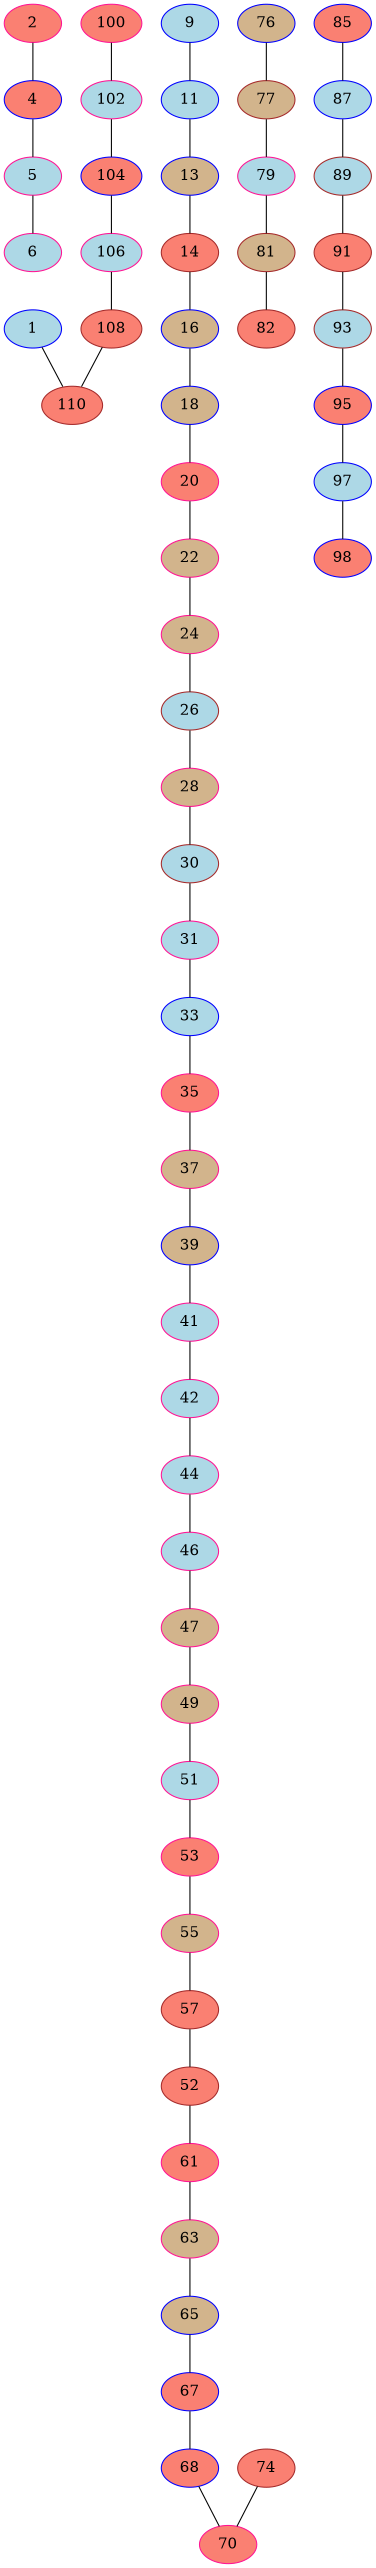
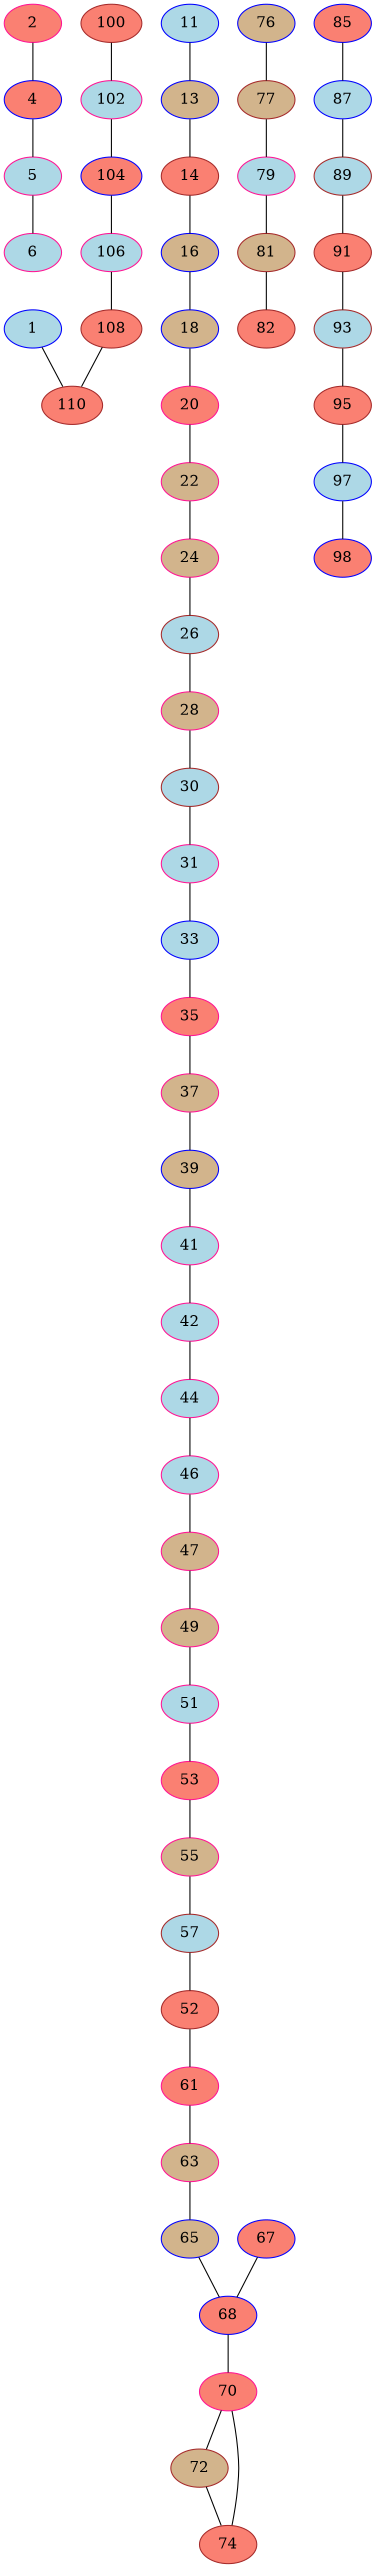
(111, 23) -> (111, 23)
(190, 23) -> none
(343, 405) -> (343, 405)
(190, 2010) -> (190, 1933)
(190, 2354) -> (209, 2277)
none -> (199, 2468)
